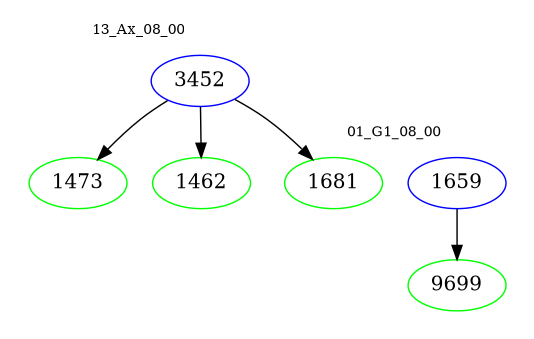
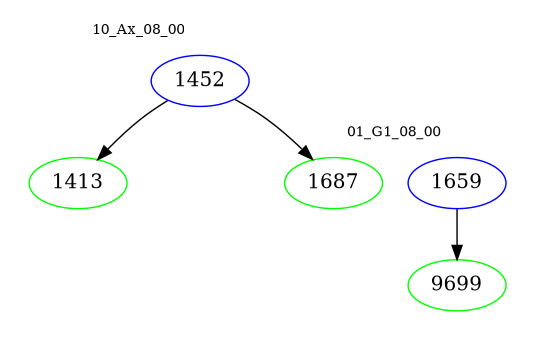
(139, 31) -> (139, 31)
(200, 81) -> (200, 81)
(78, 183) -> (78, 183)
(202, 183) -> none
(334, 183) -> (334, 183)
